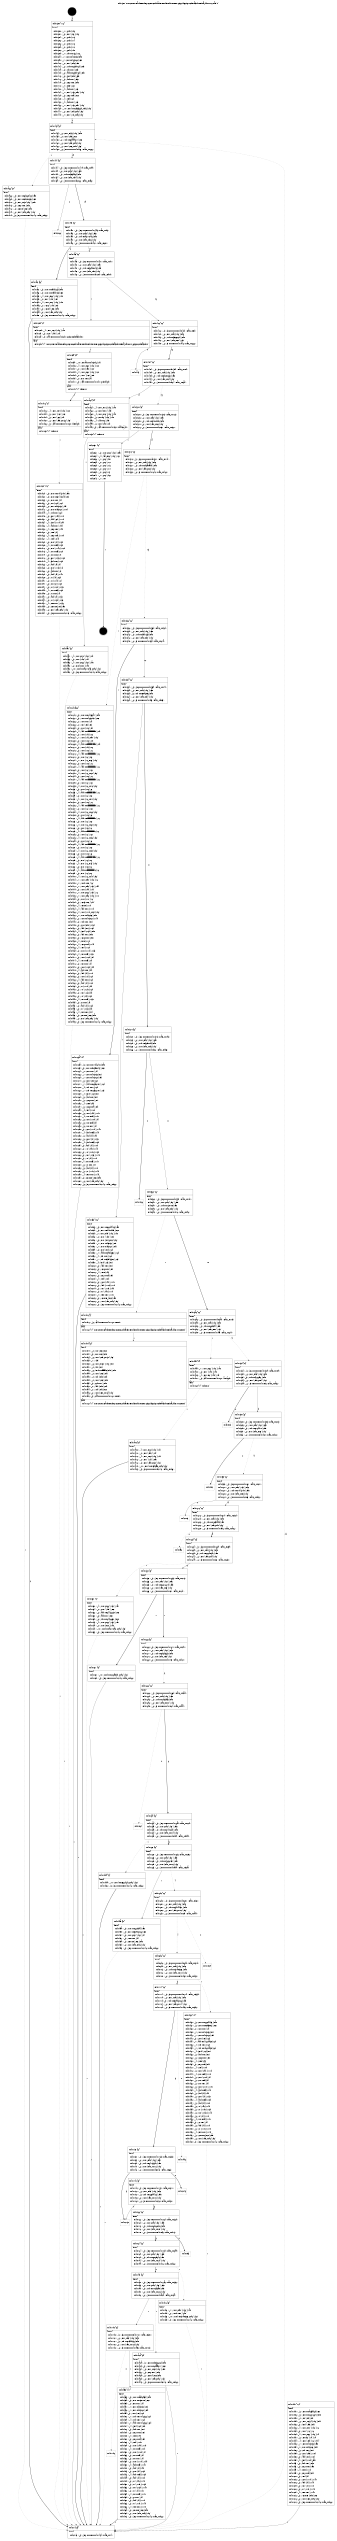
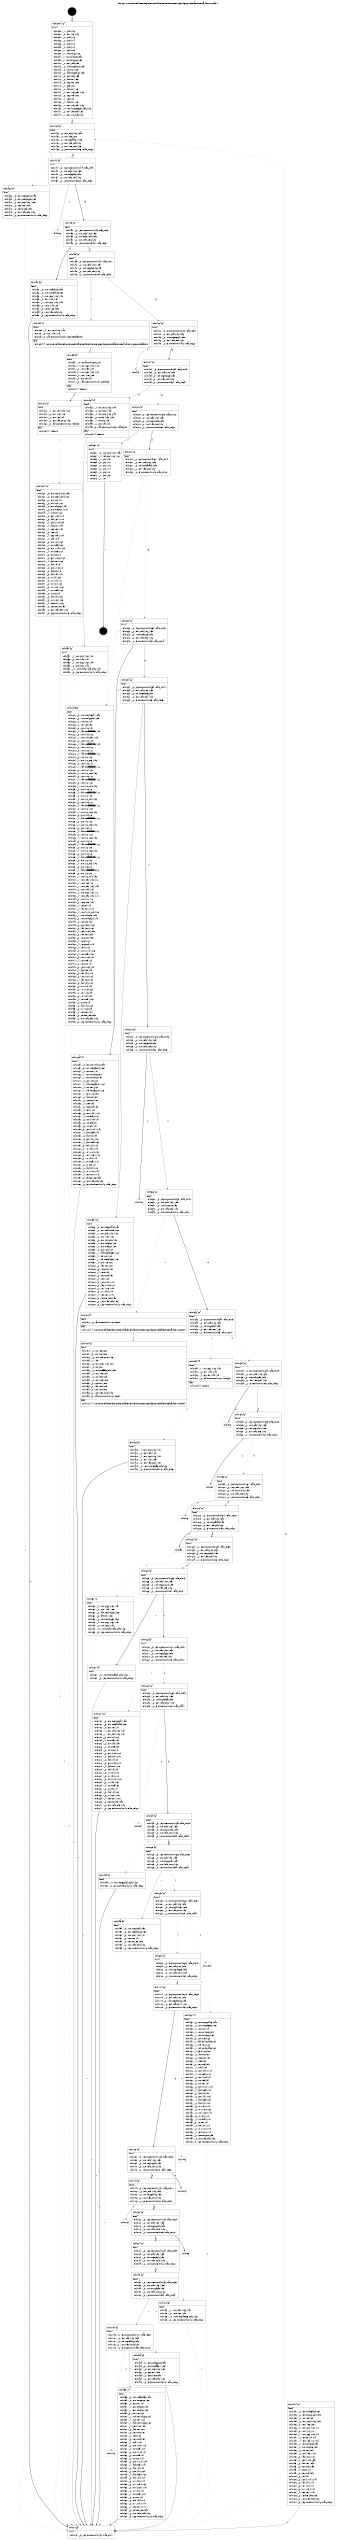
(184, 1538) -> (184, 1538)
none -> (116, 1761)
(121, 2195) -> (152, 2175)
